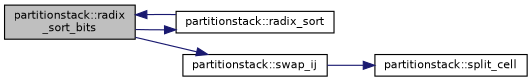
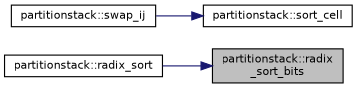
(150, 30) -> none
(166, 45) -> none
(451, 65) -> (278, 16)
